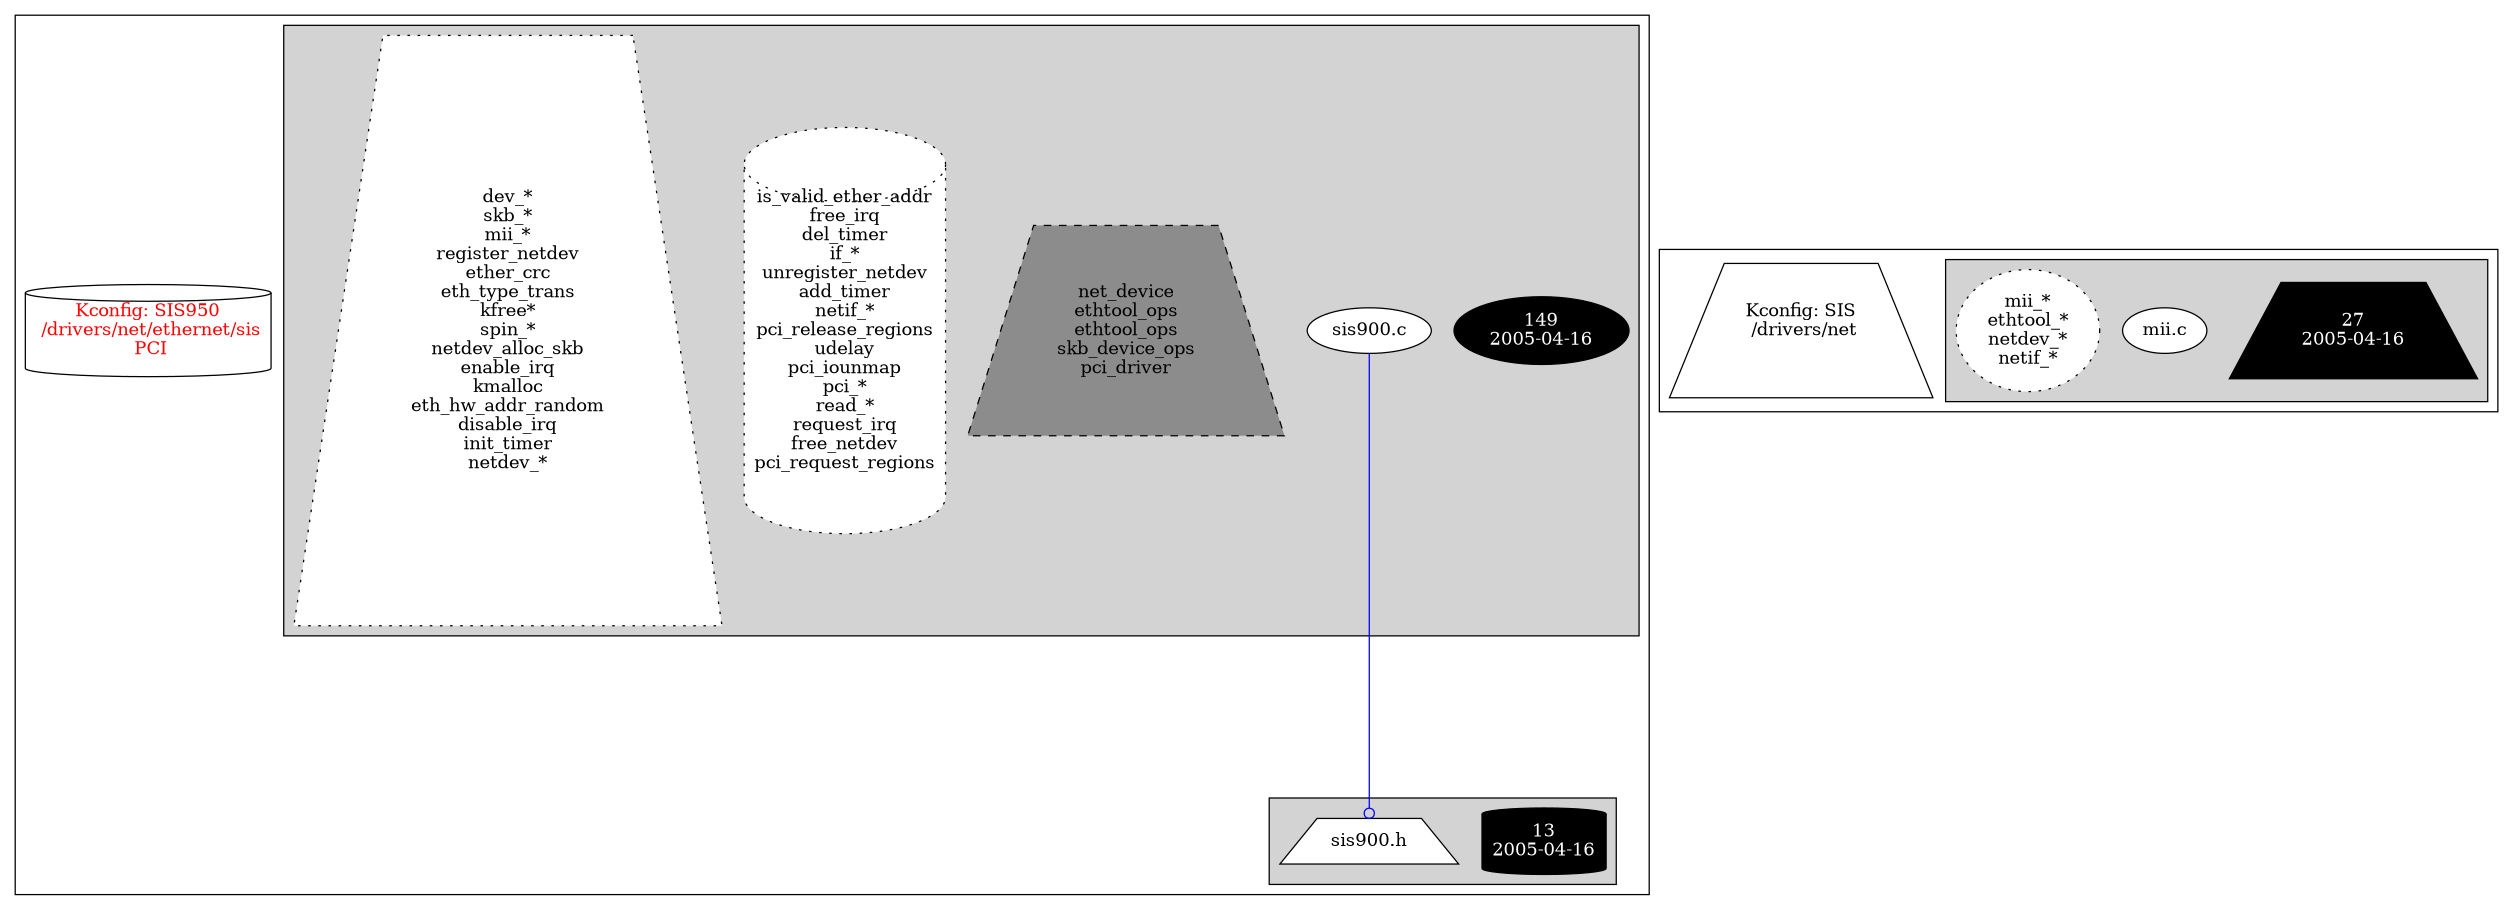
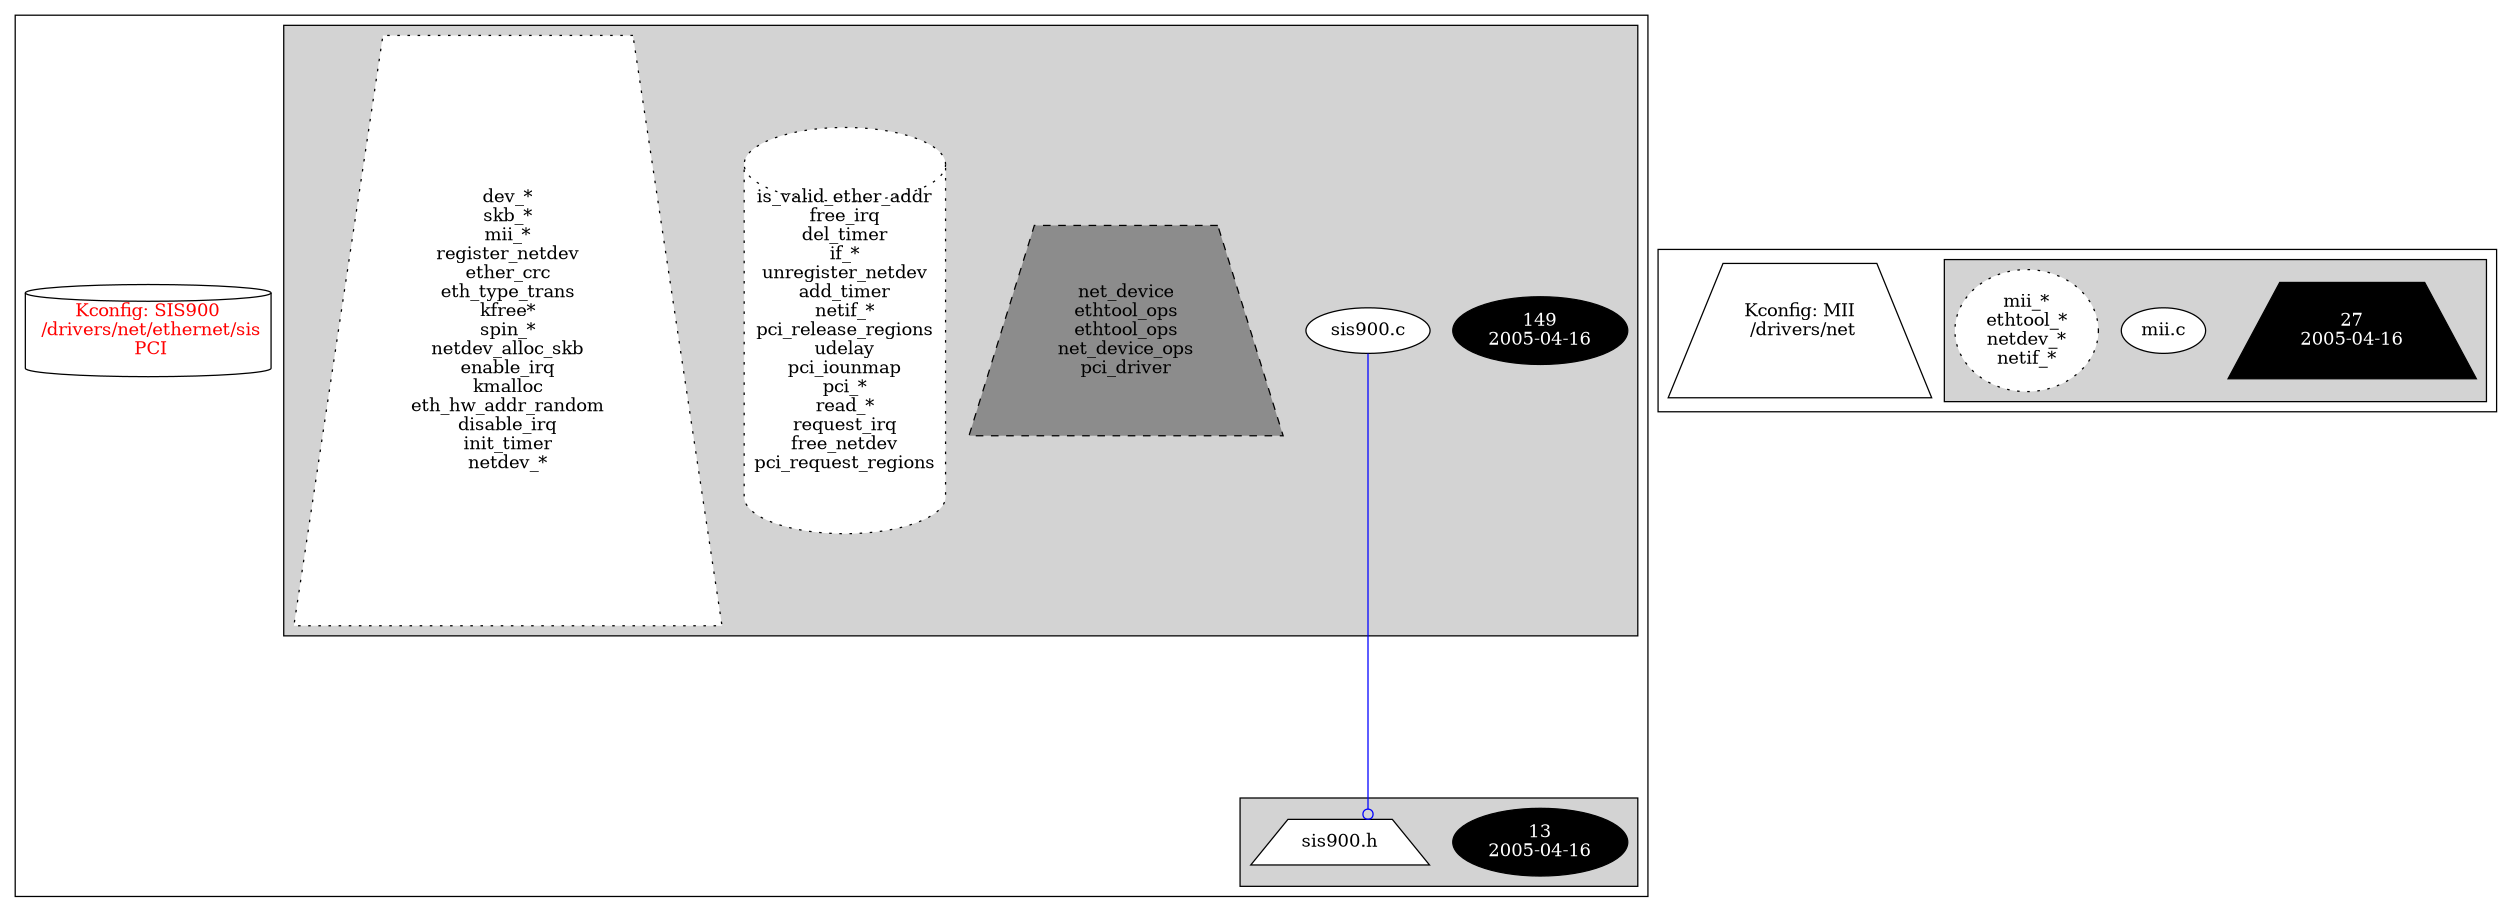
(148, 331) -> (148, 331)
(1126, 331) -> (1126, 331)
(1801, 331) -> (1800, 331)
(1544, 841) -> (1540, 842)
